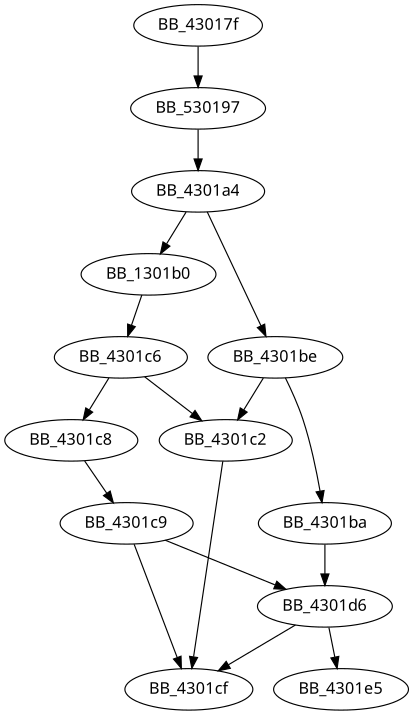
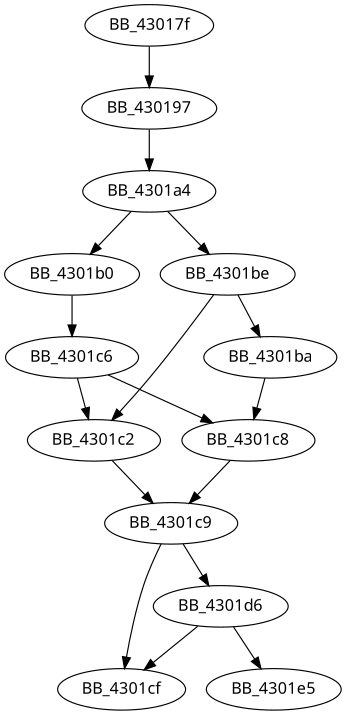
(198, 108) -> (149, 108)
(149, 274) -> (72, 274)
(210, 549) -> (129, 478)
(325, 559) -> (261, 393)
